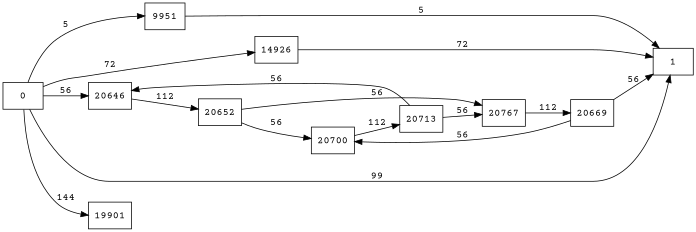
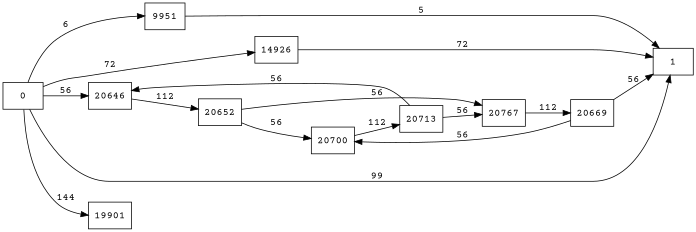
(66, 24) -> (66, 24)
